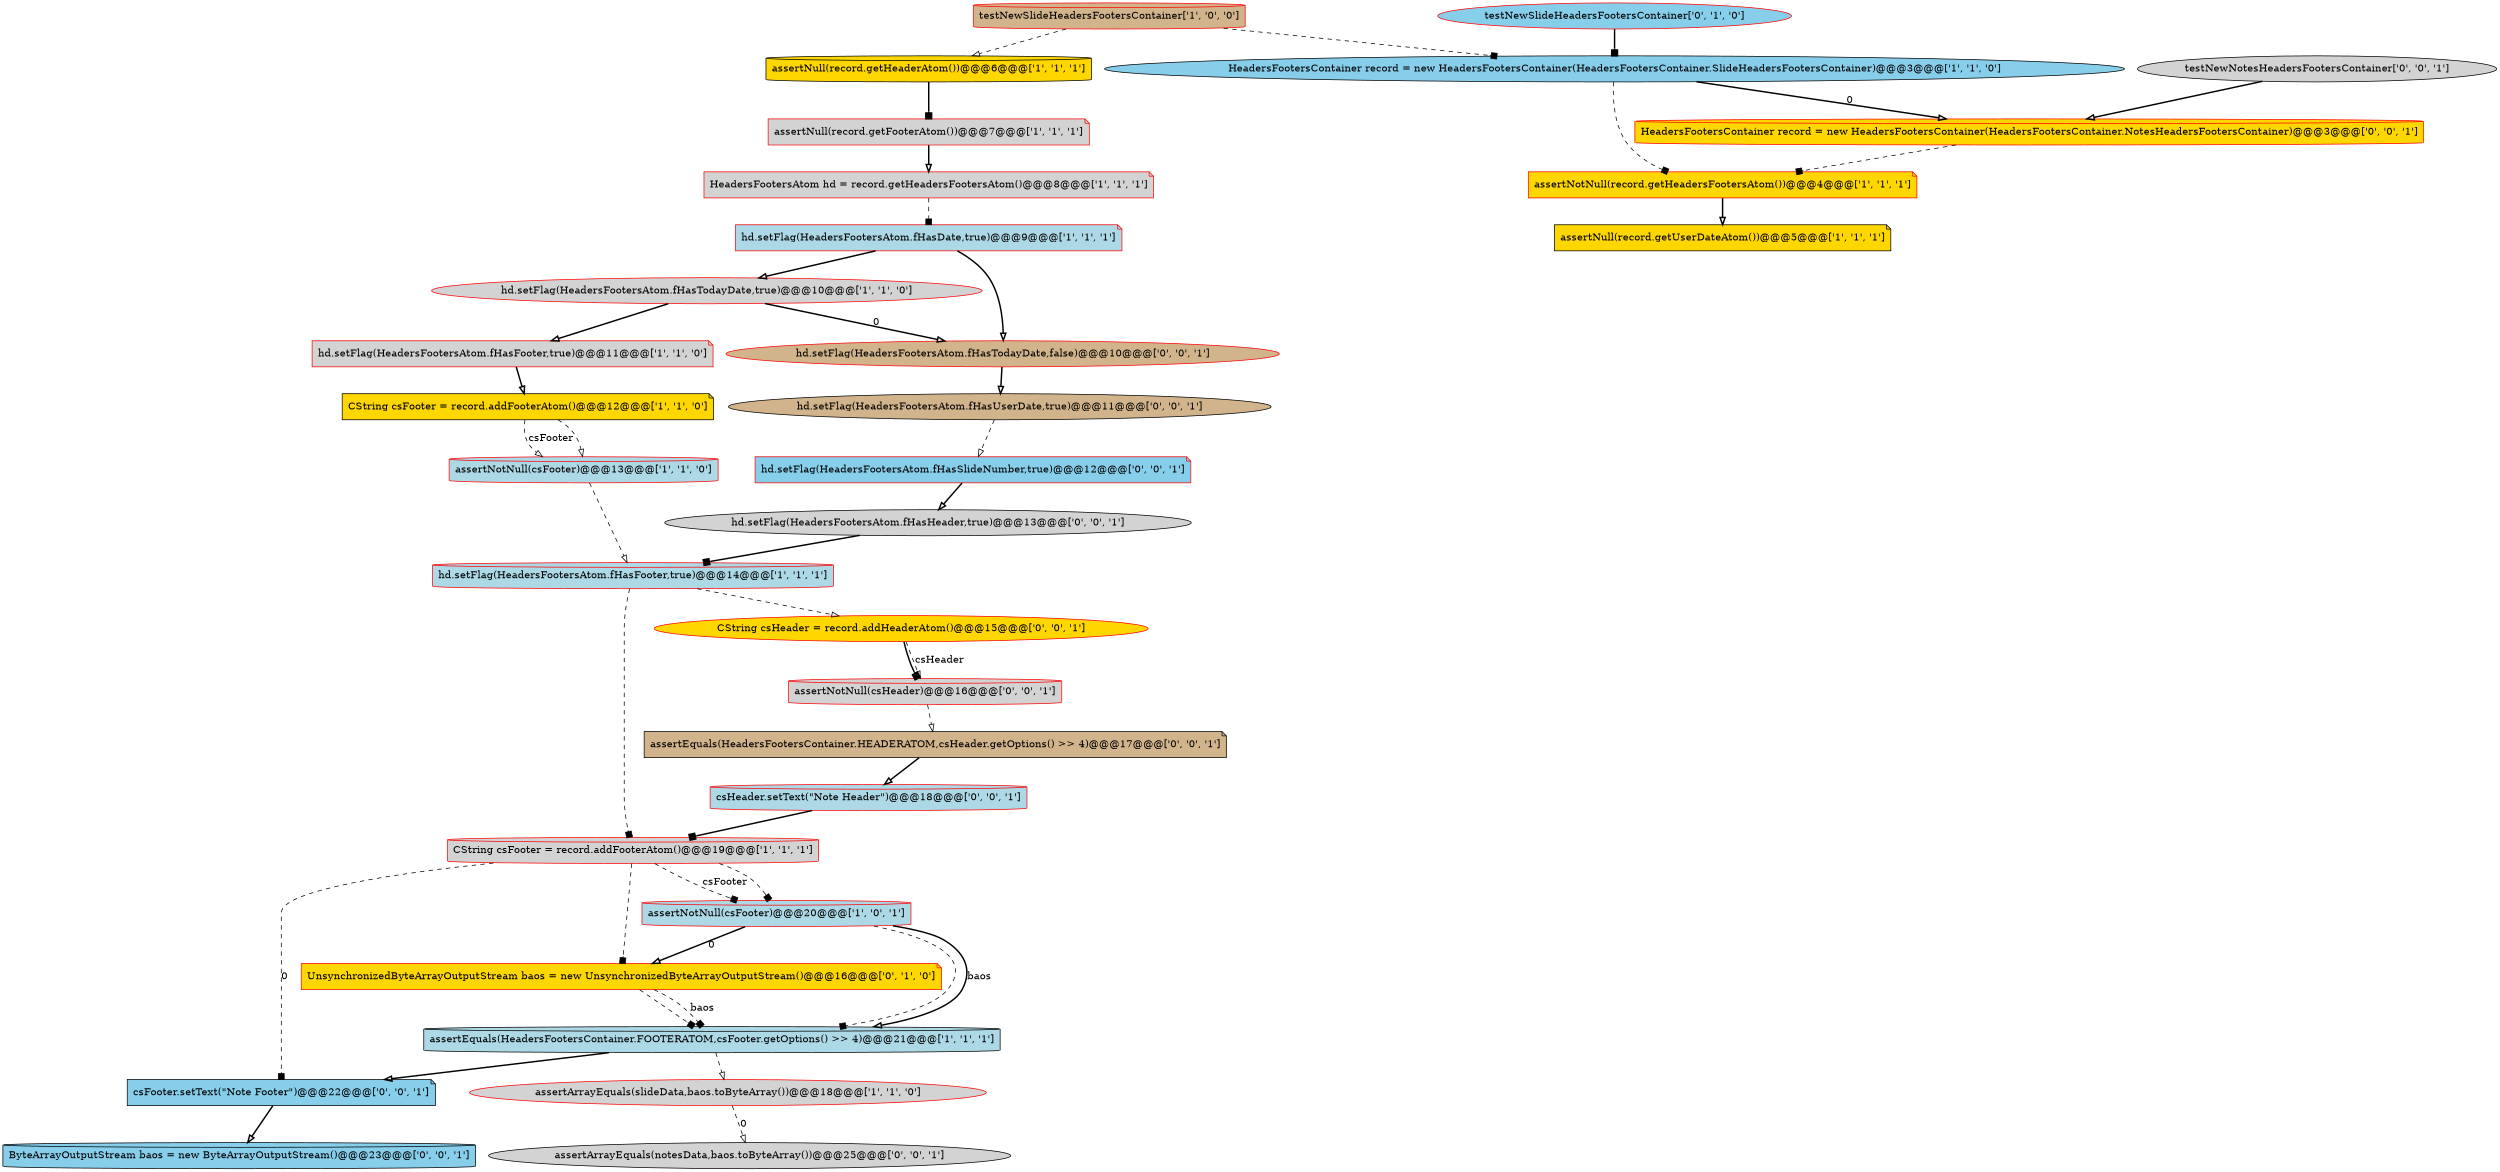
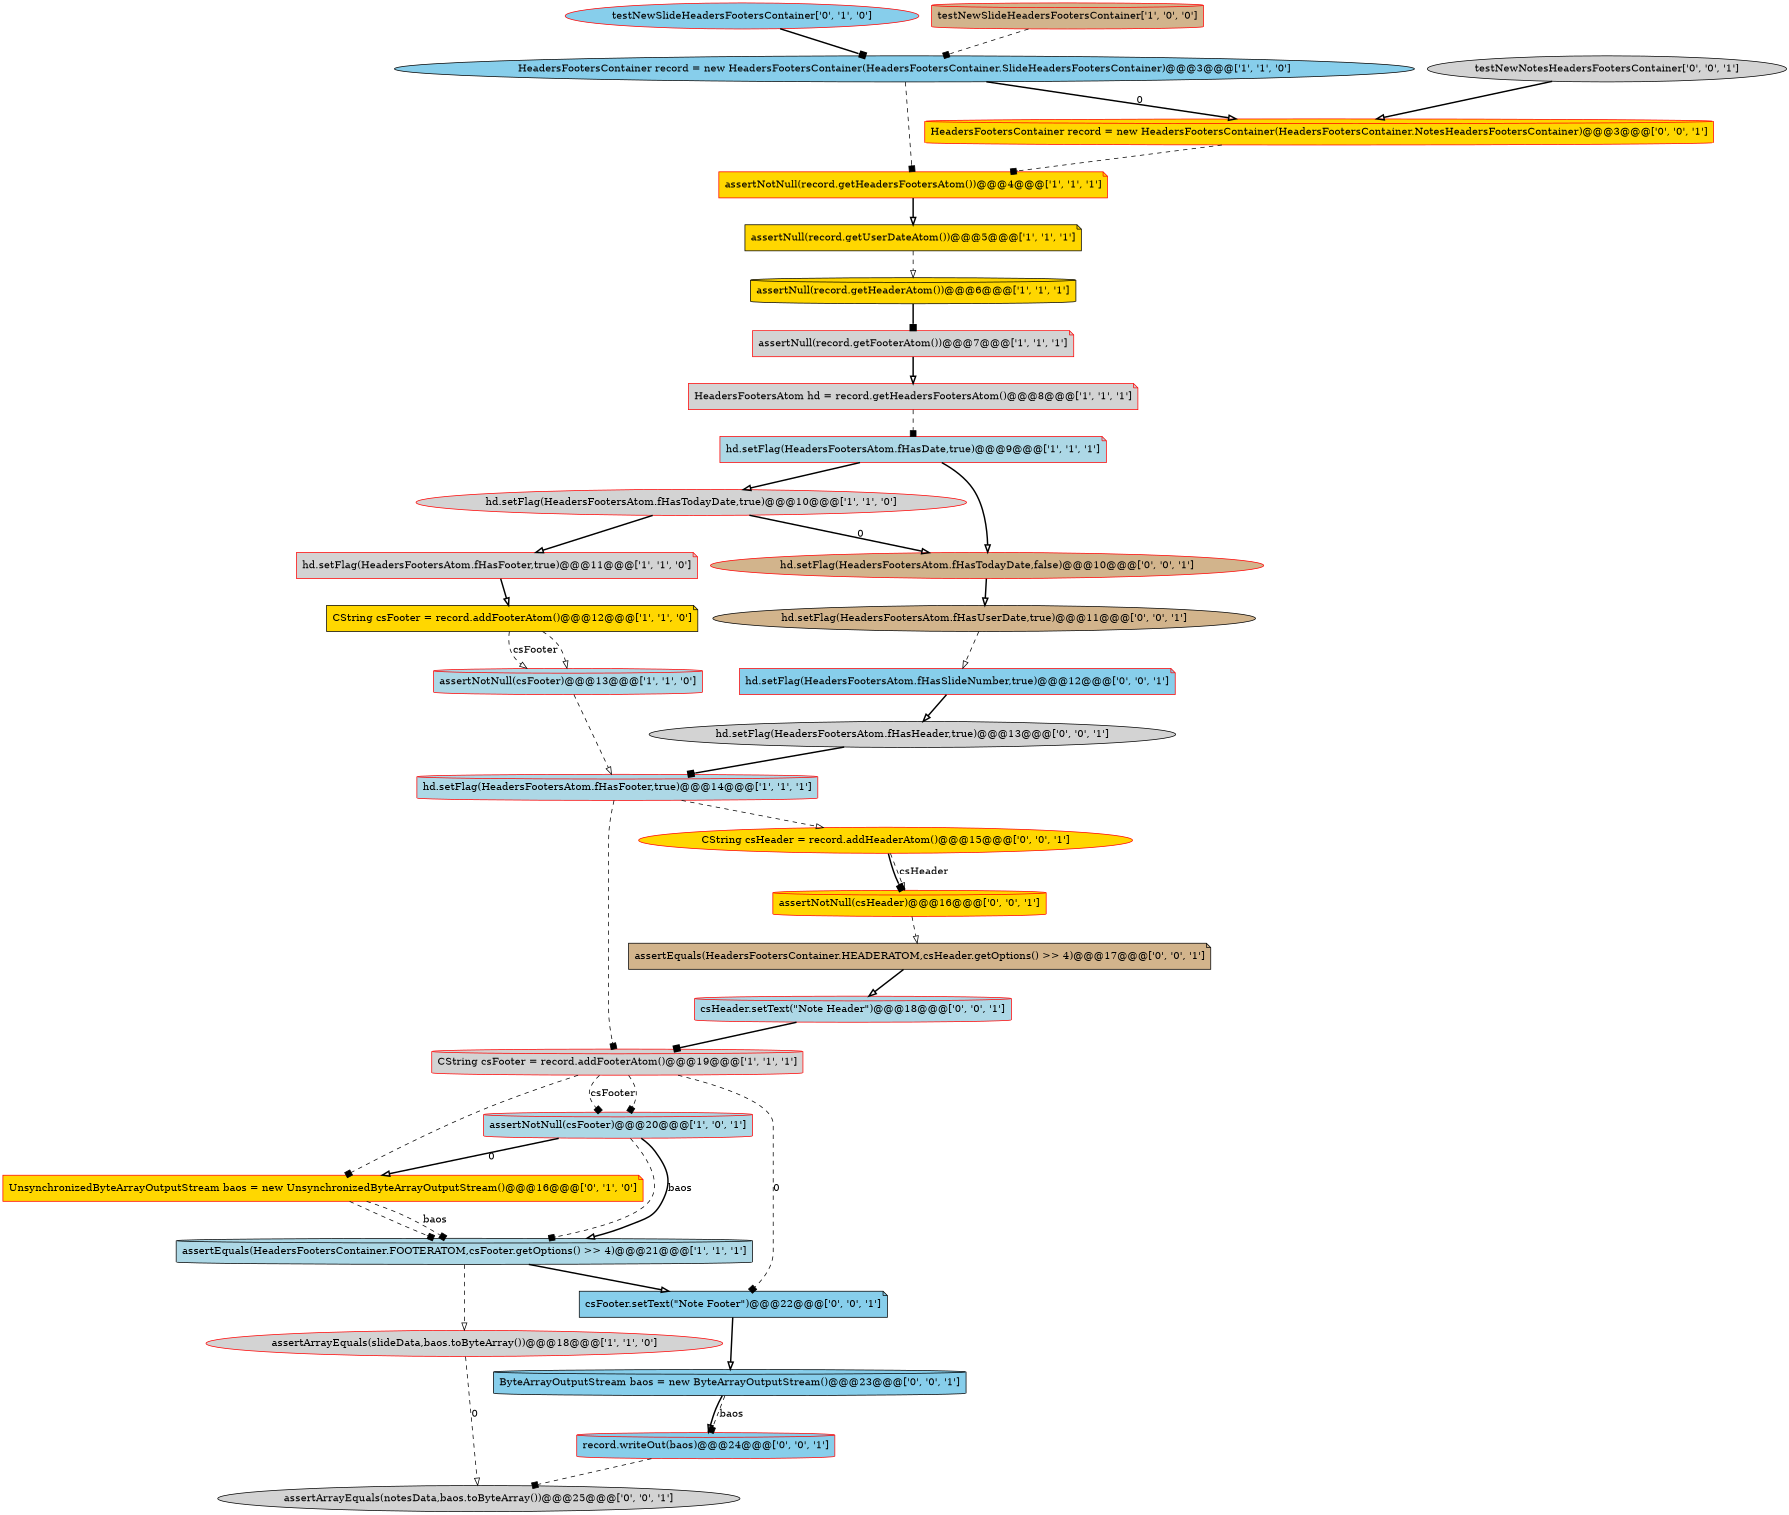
(1023, 41) -> (913, 261)
(925, 692) -> (910, 903)
none -> (706, 1446)
